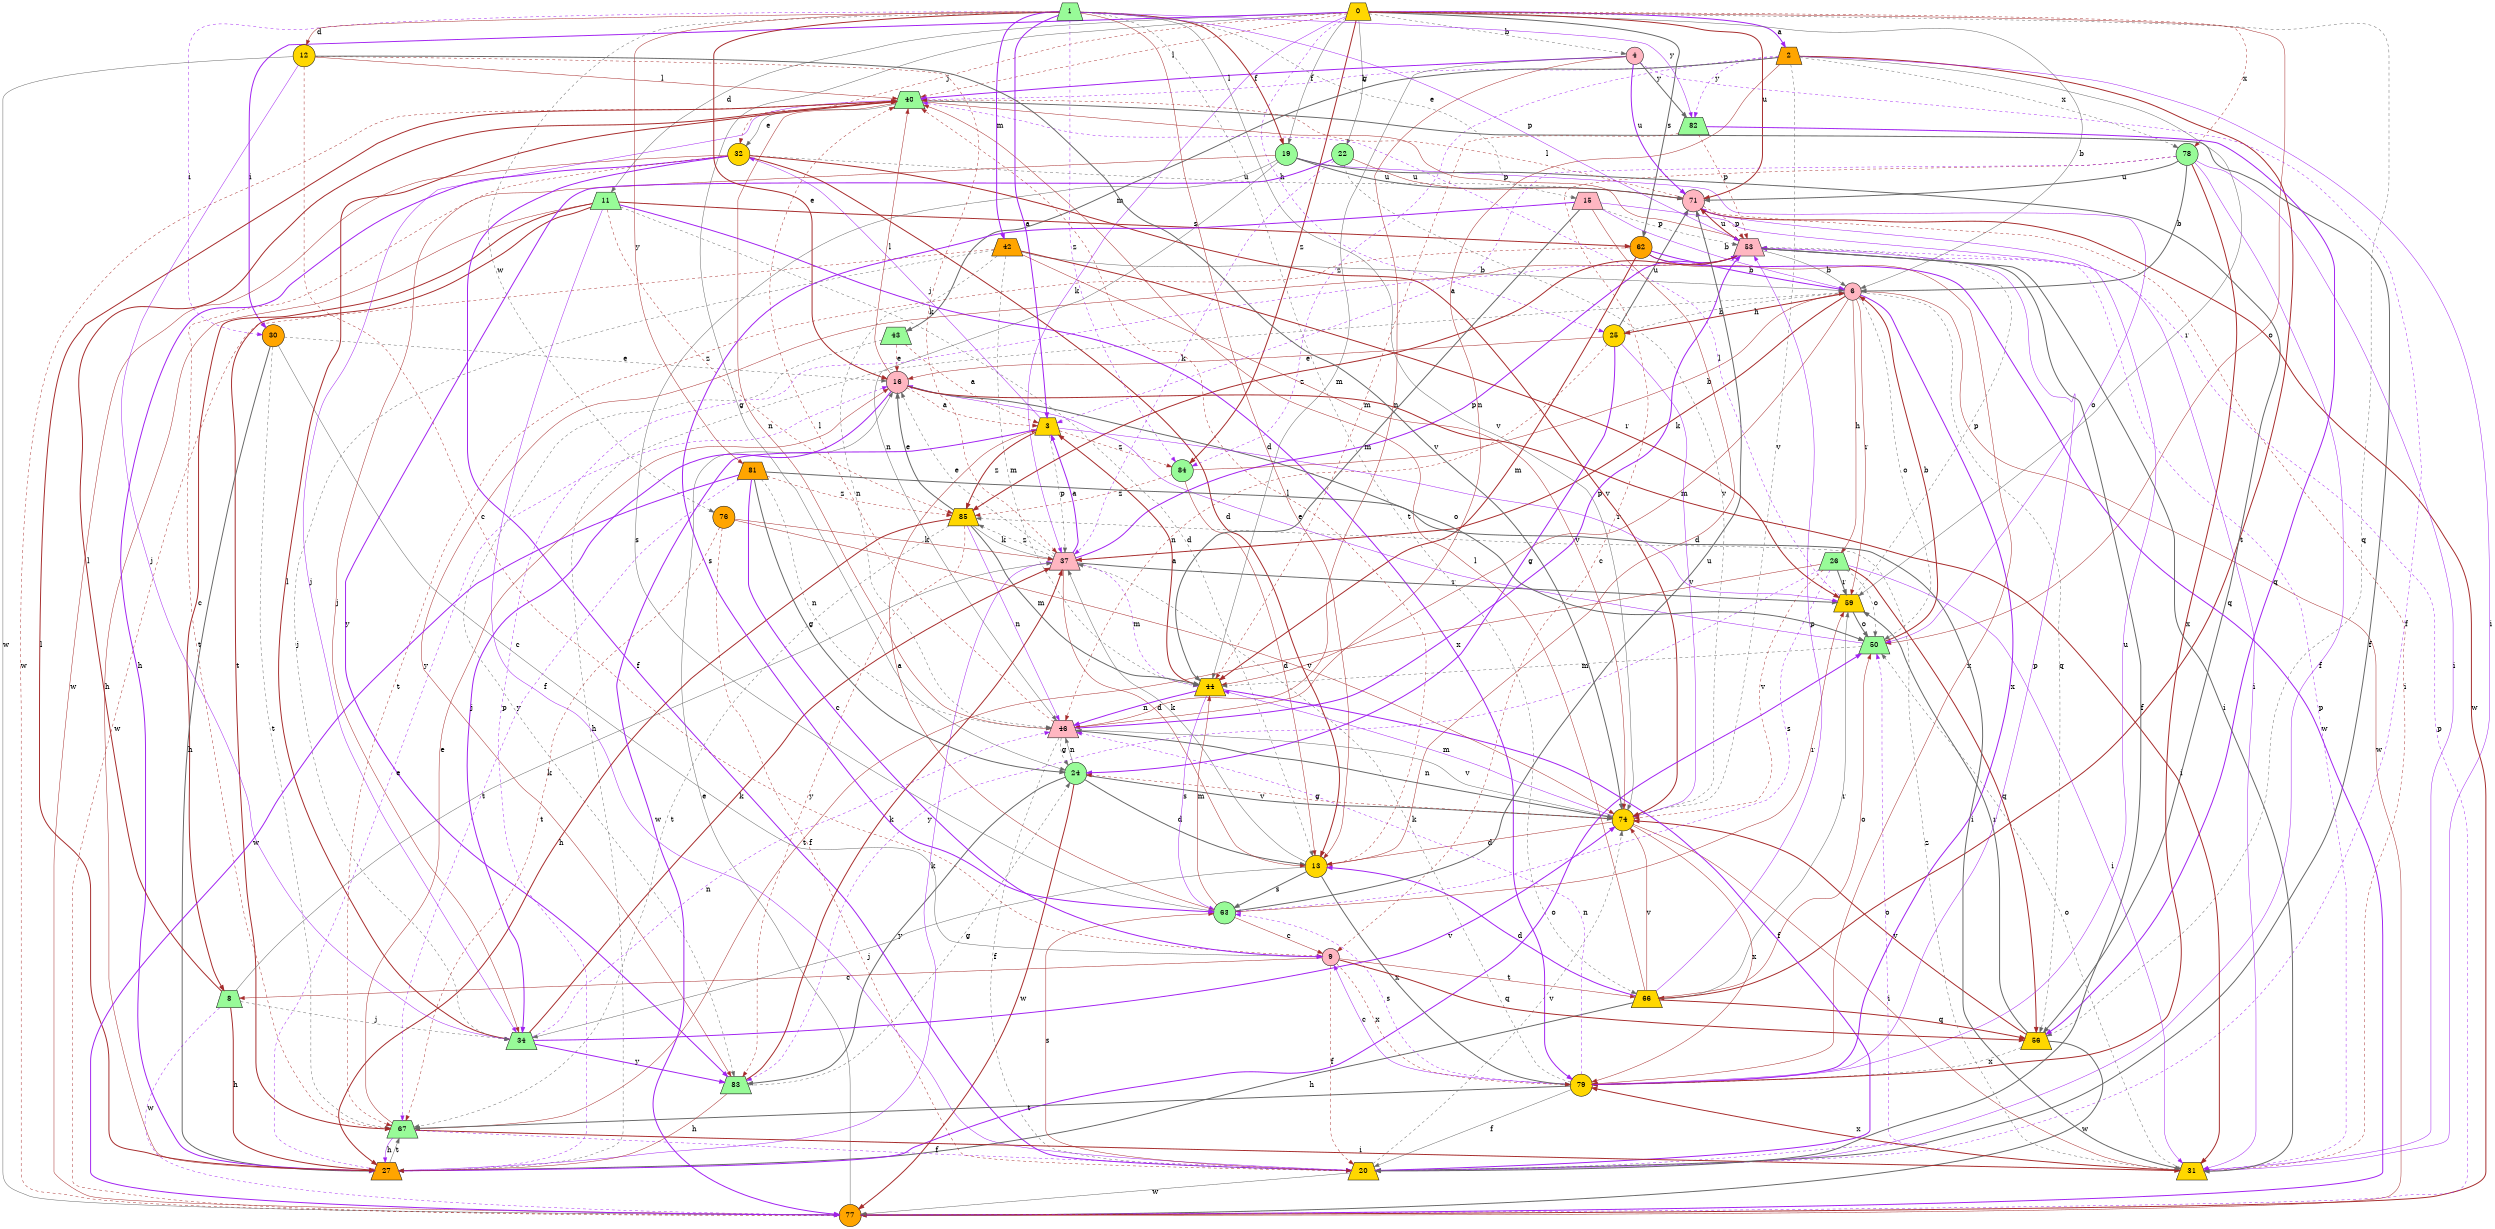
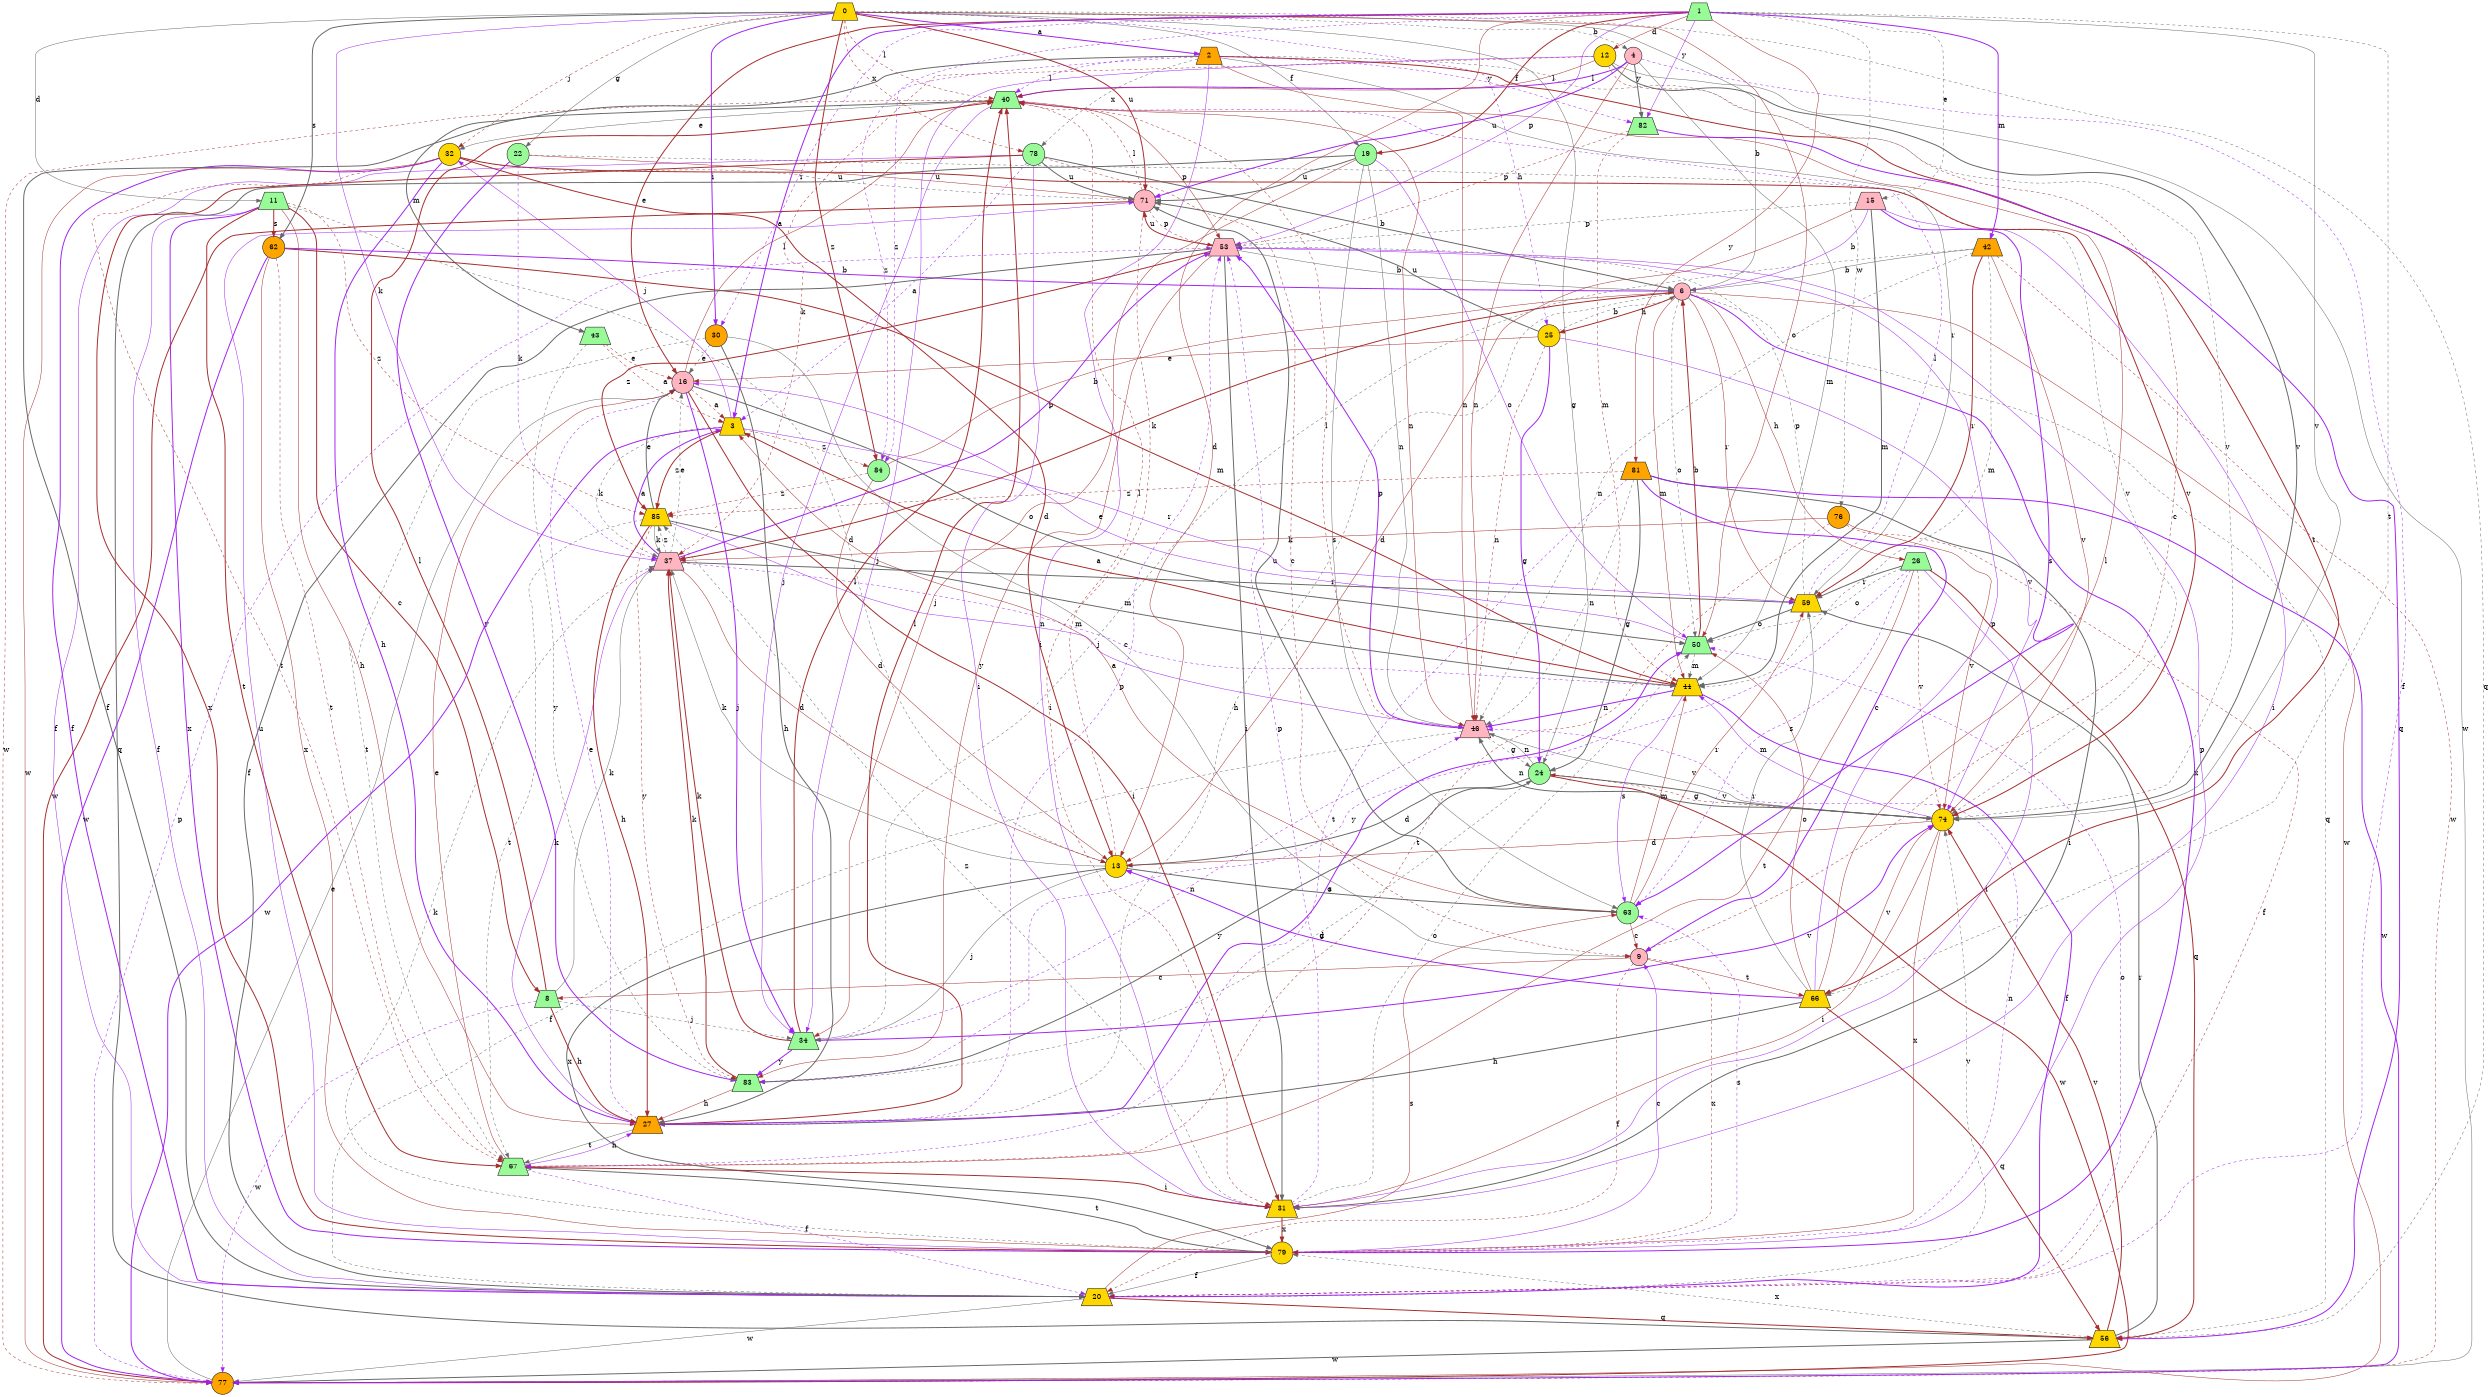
(1063, 494) -> (601, 494)
(1675, 1024) -> (1599, 1318)
